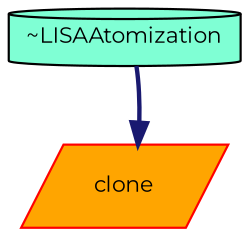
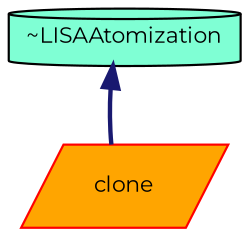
(139, 94) -> (110, 116)
